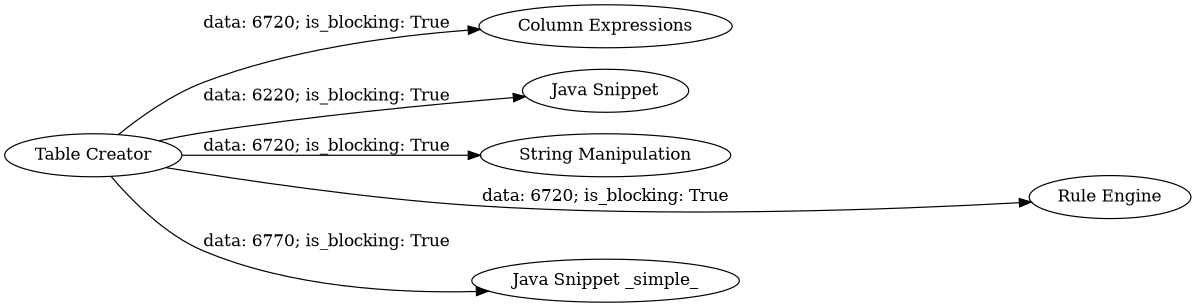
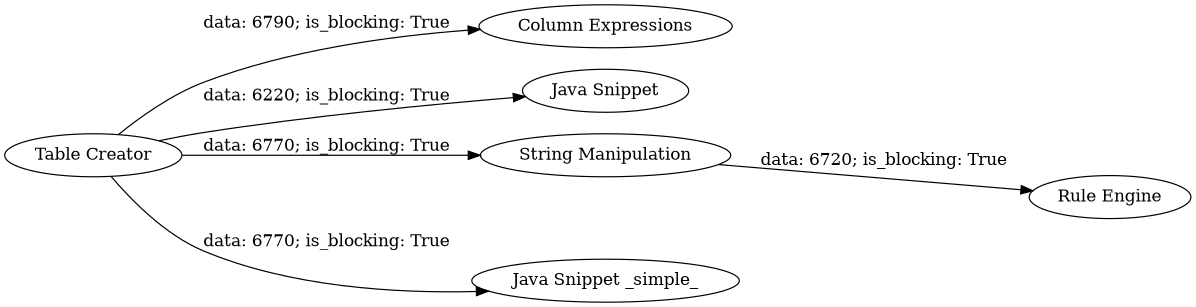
(327, 23) -> (327, 23)
(327, 146) -> (327, 146)
(591, 211) -> (870, 177)
